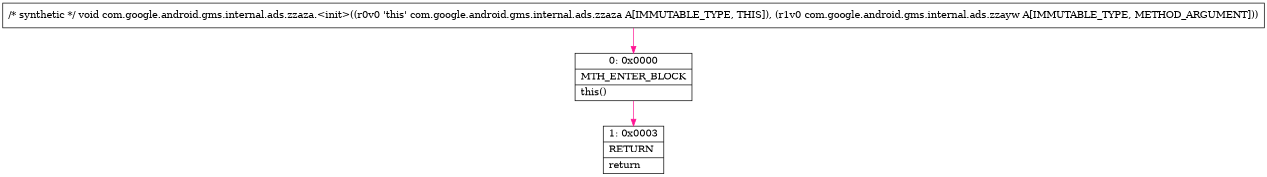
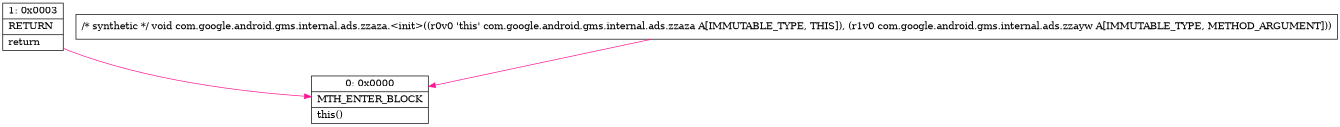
(634, 110) -> (182, 81)
